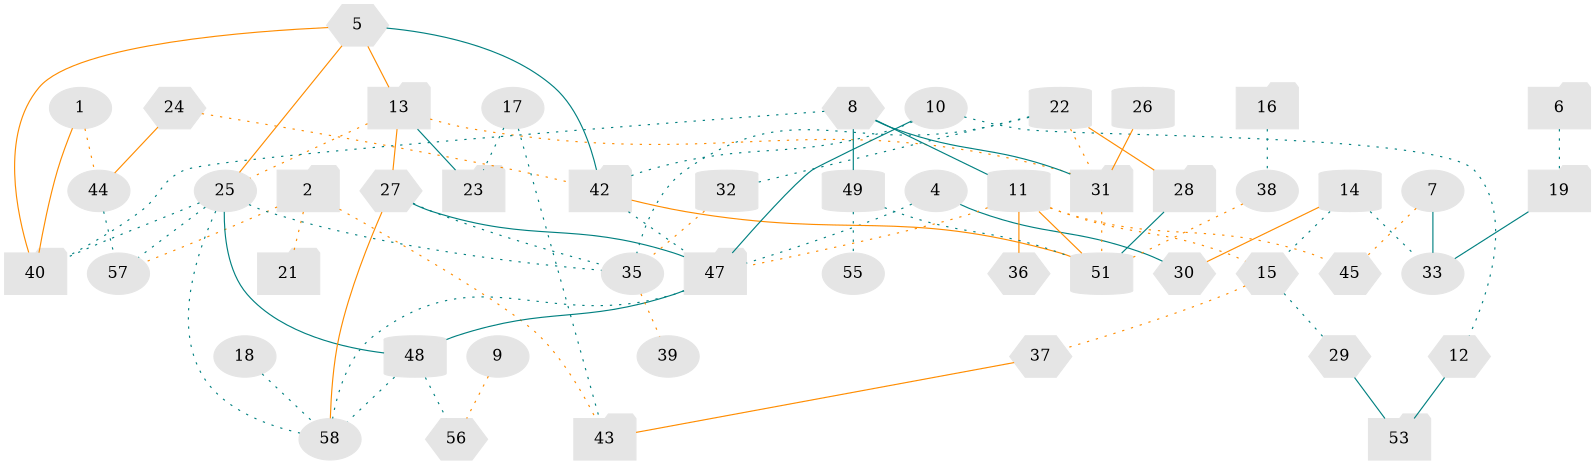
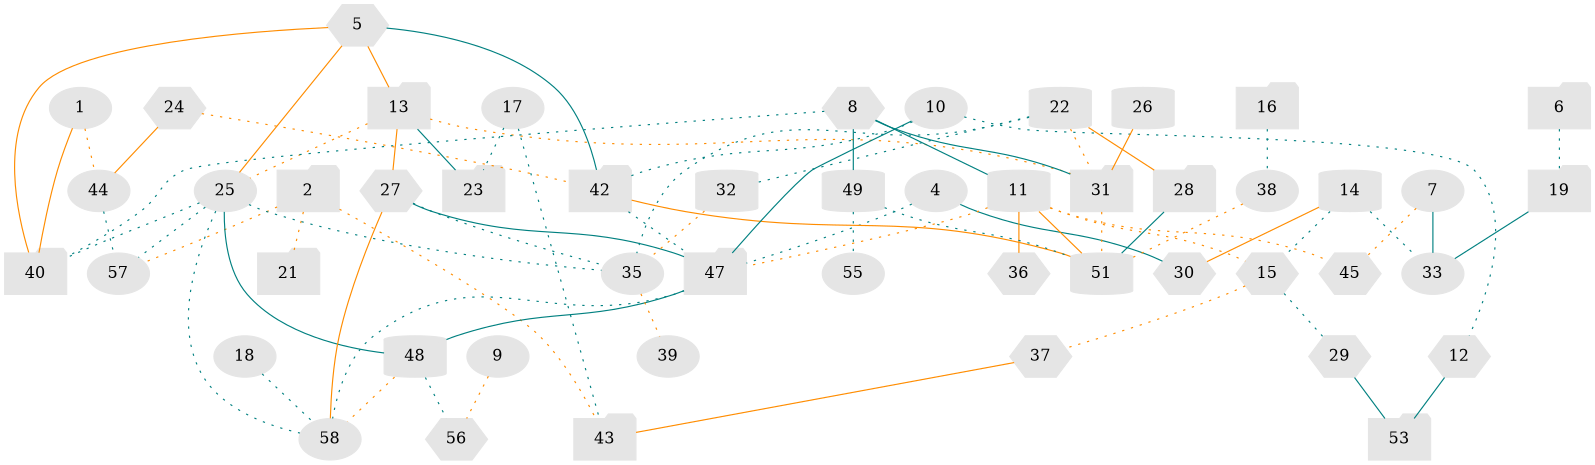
(371, 399) -> (371, 399)
